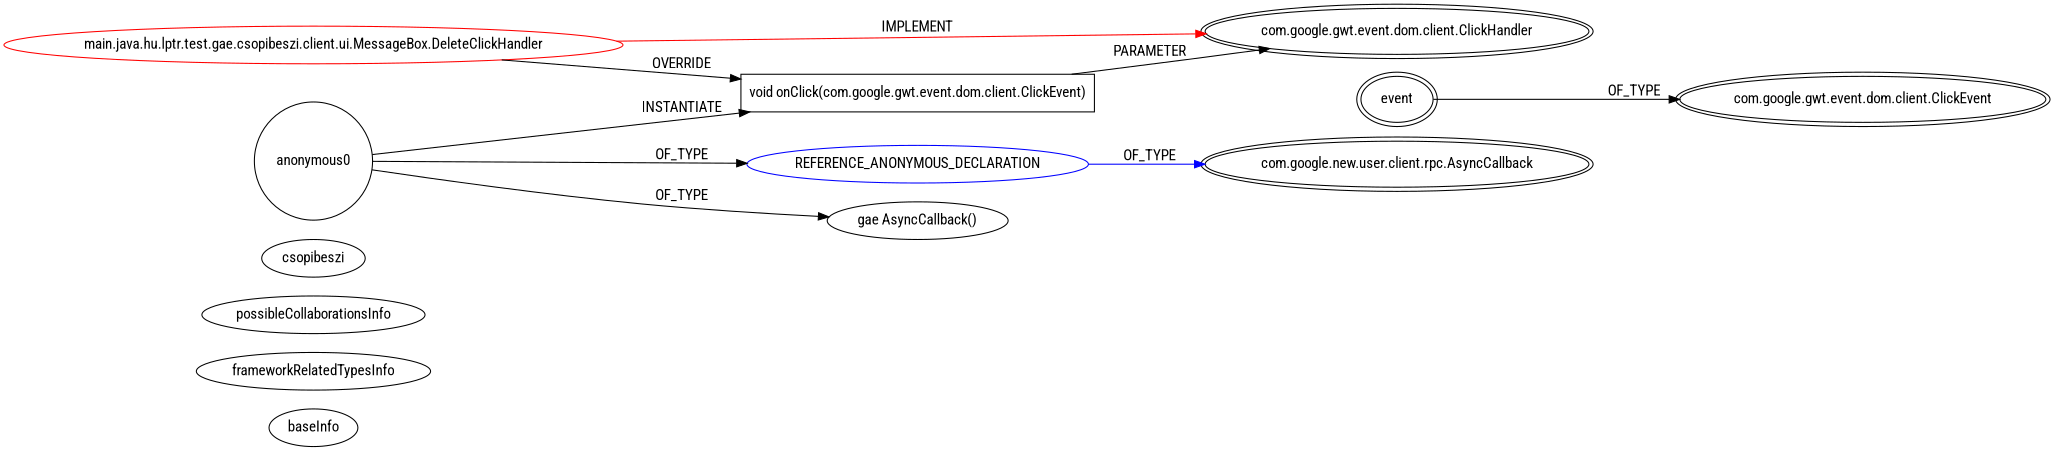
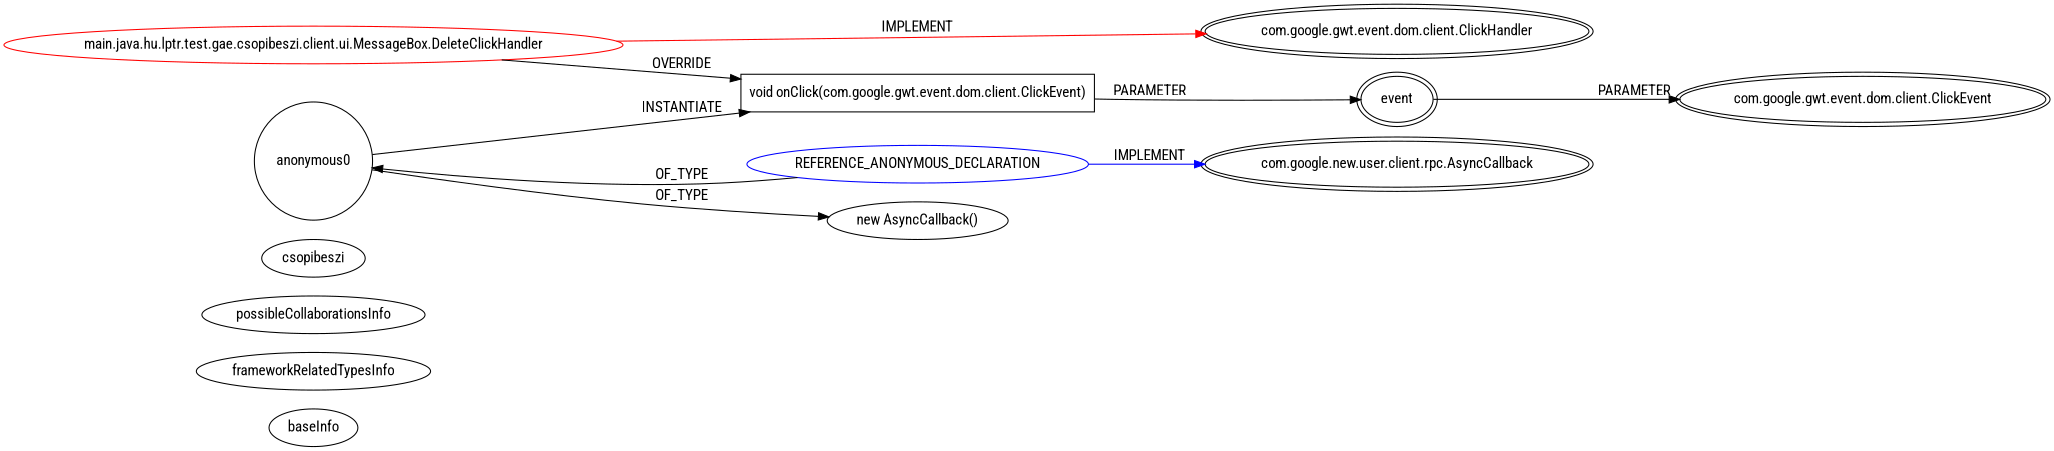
(1165, 62) -> (1222, 100)
(1634, 92) -> (1634, 92)
(1150, 156) -> (1150, 156)
(555, 162) -> (590, 183)
(918, 221) -> (918, 221)
